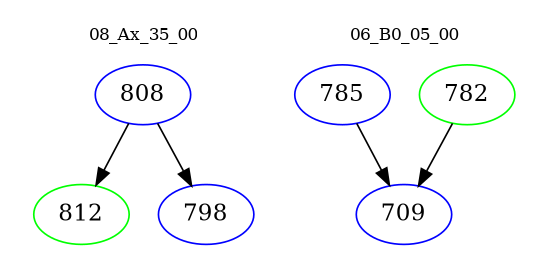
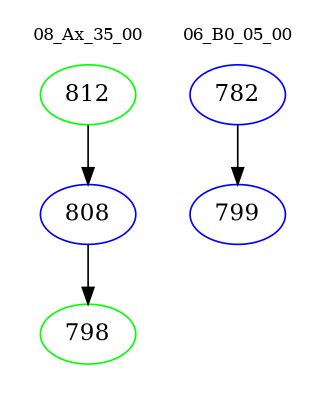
(342, 95) -> none
(467, 95) -> (238, 95)
(116, 147) -> (88, 146)
(206, 214) -> (88, 334)
(404, 214) -> (238, 214)
